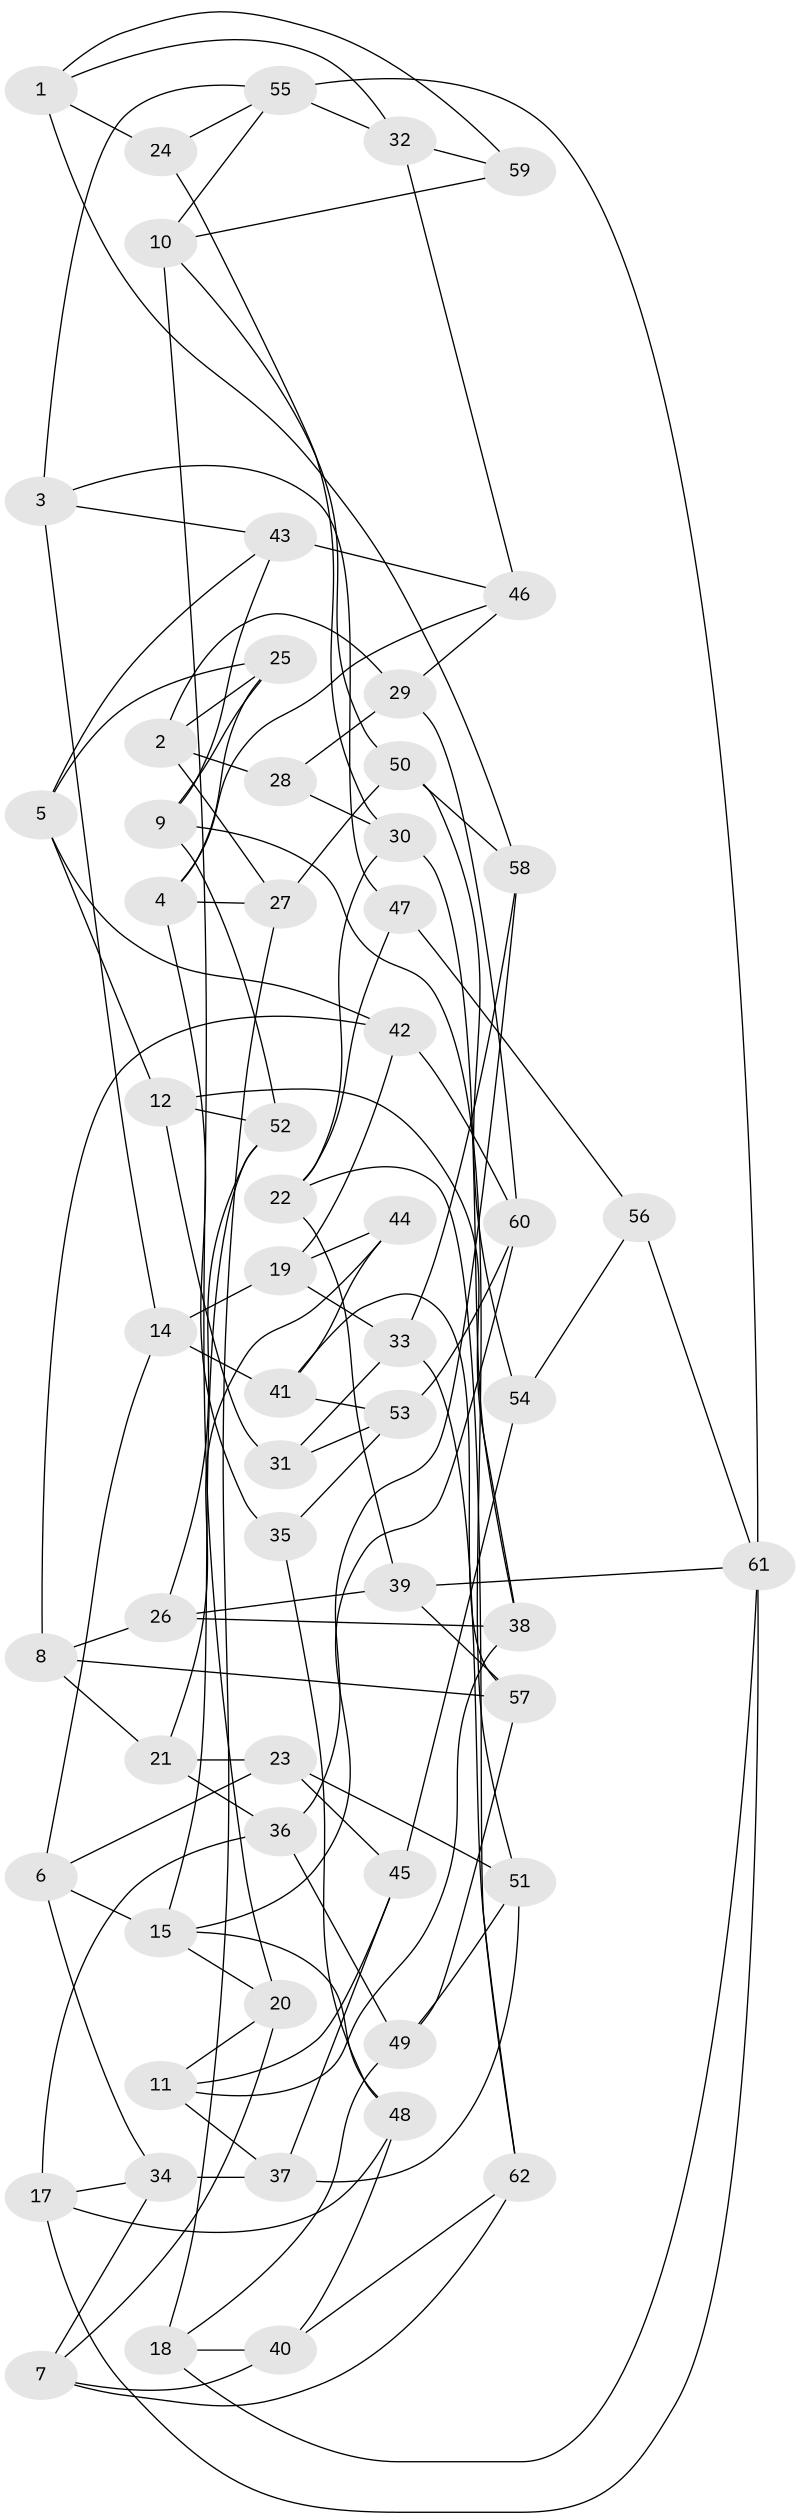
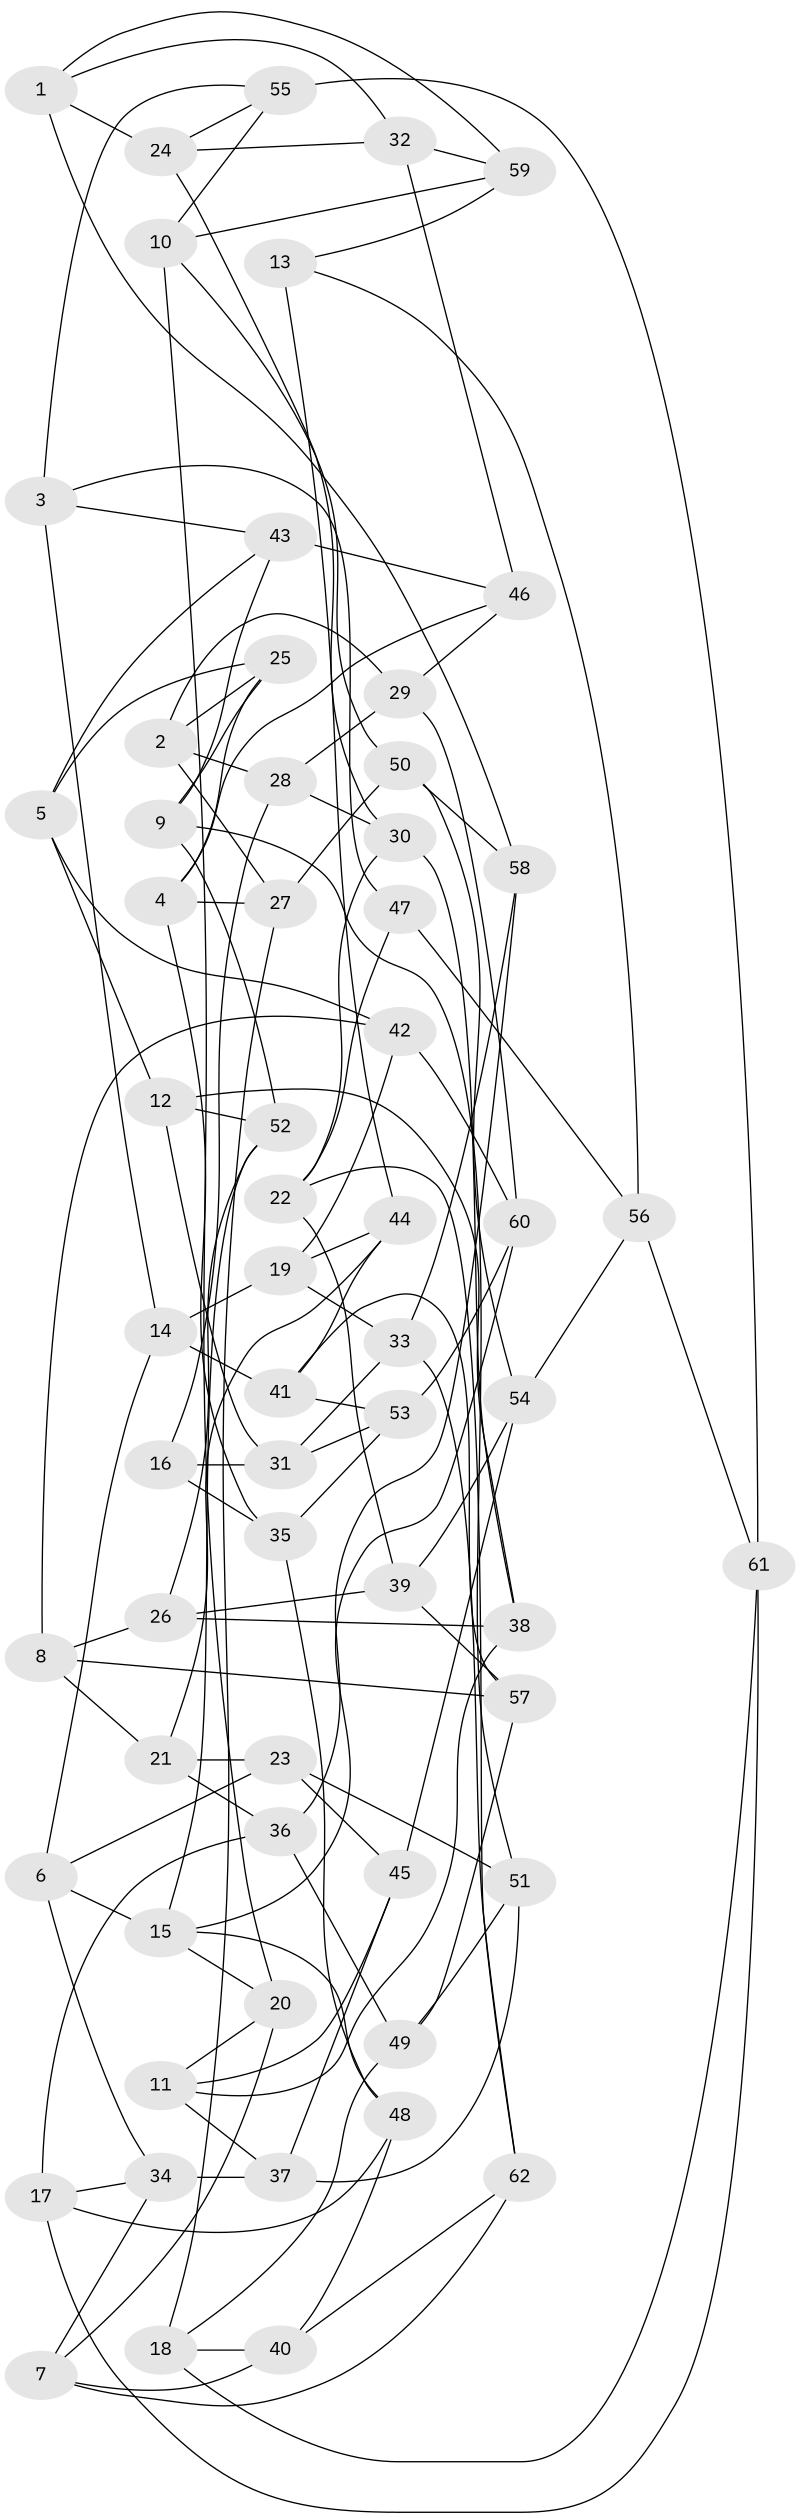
(340, 116) -> (281, 146)
none -> (280, 263)
none -> (161, 1465)
(579, 1577) -> (455, 1515)
